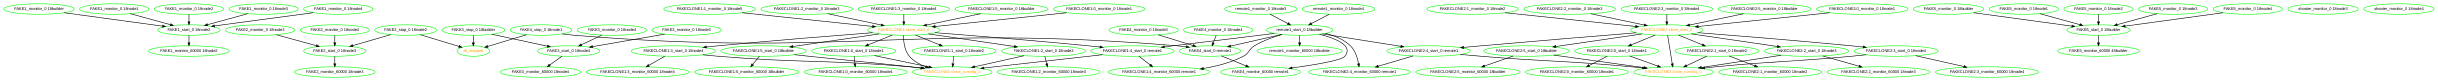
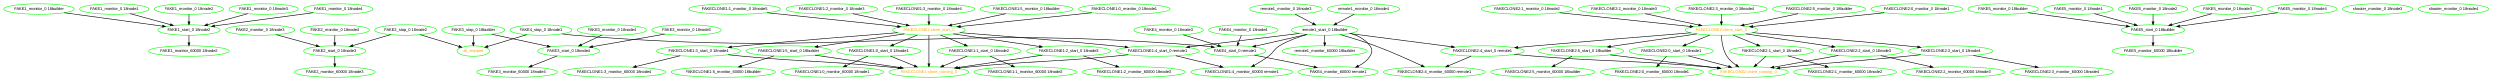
(2099, 51) -> (2153, 51)
none -> (1025, 72)
